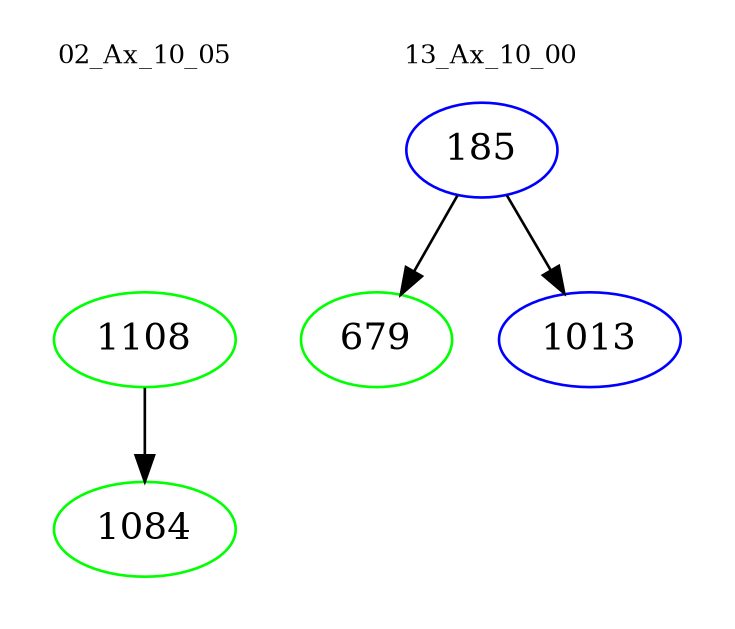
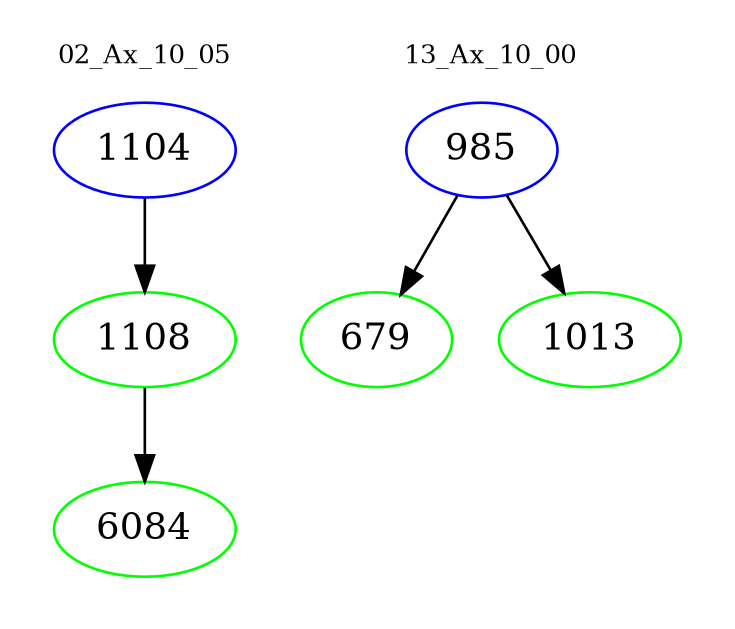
none -> (145, 150)
(482, 150) -> (482, 150)
(590, 340) -> (590, 340)
(145, 529) -> (145, 529)
